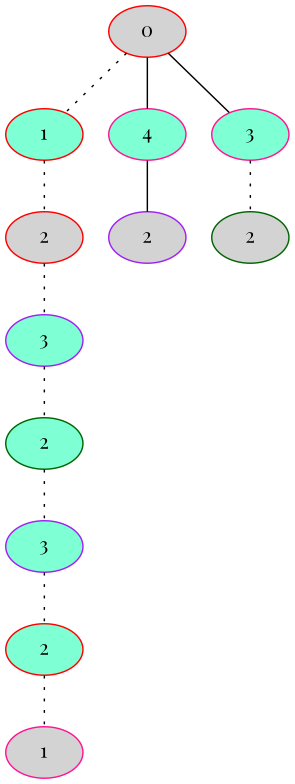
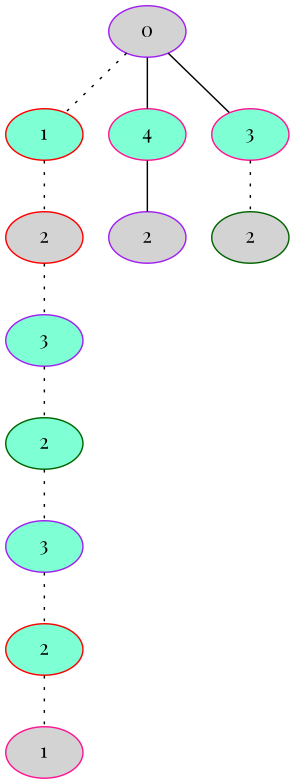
(147, 31) -> (147, 31)
